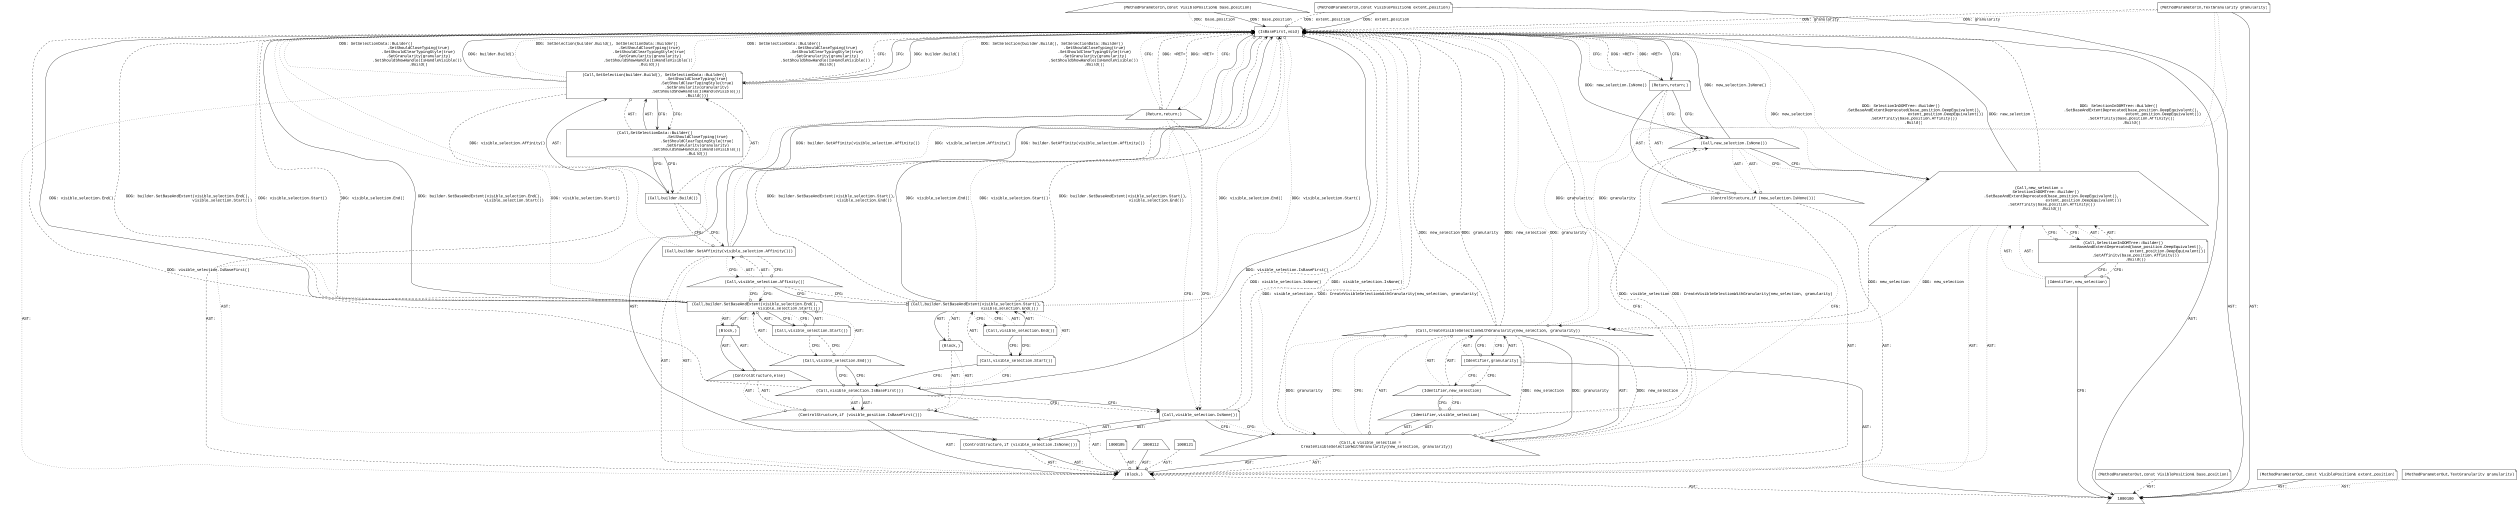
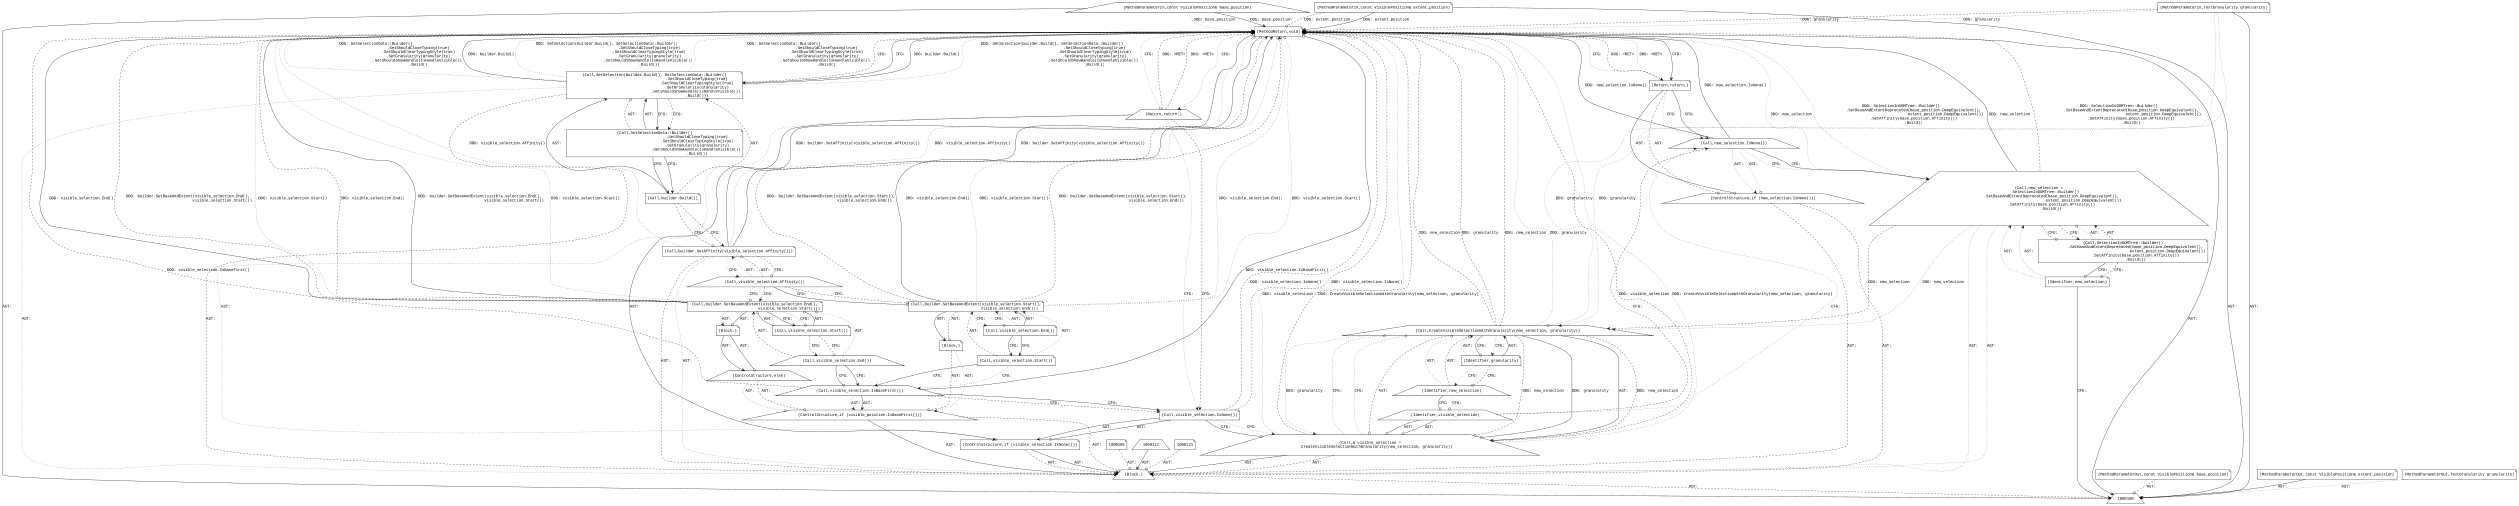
(1279, 32) -> (1279, 32)
(1857, 388) -> (292, 484)
(2145, 486) -> (2145, 486)
